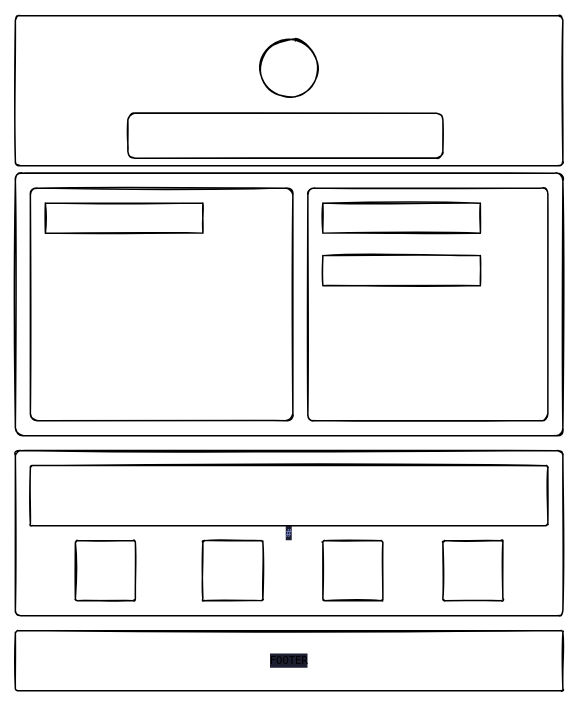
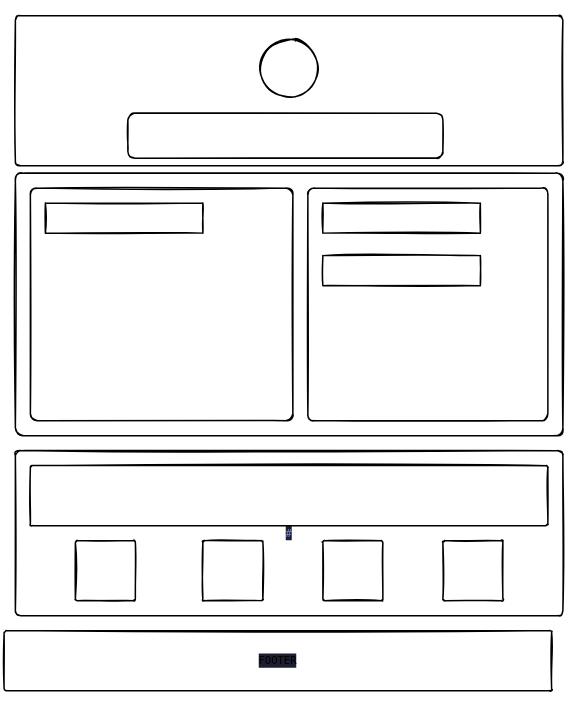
(289, 660) -> (278, 660)
